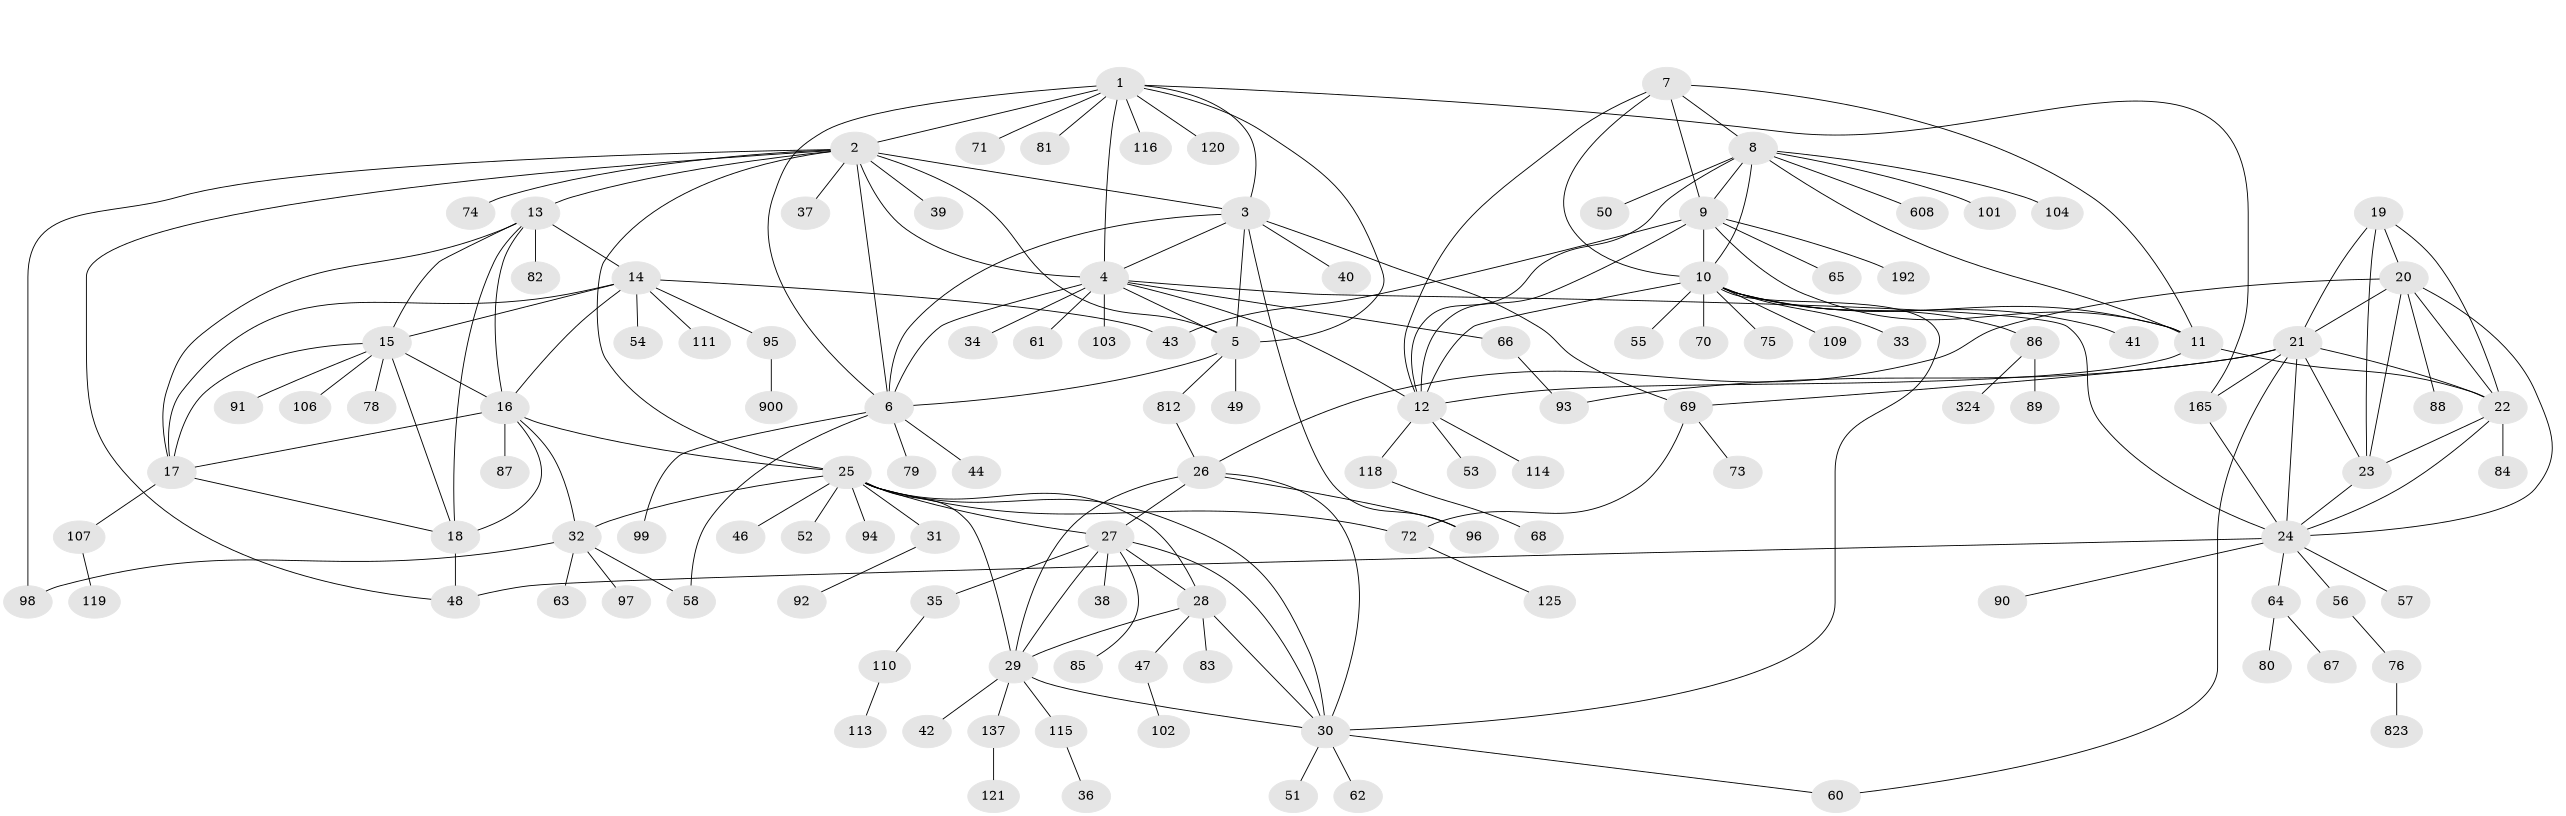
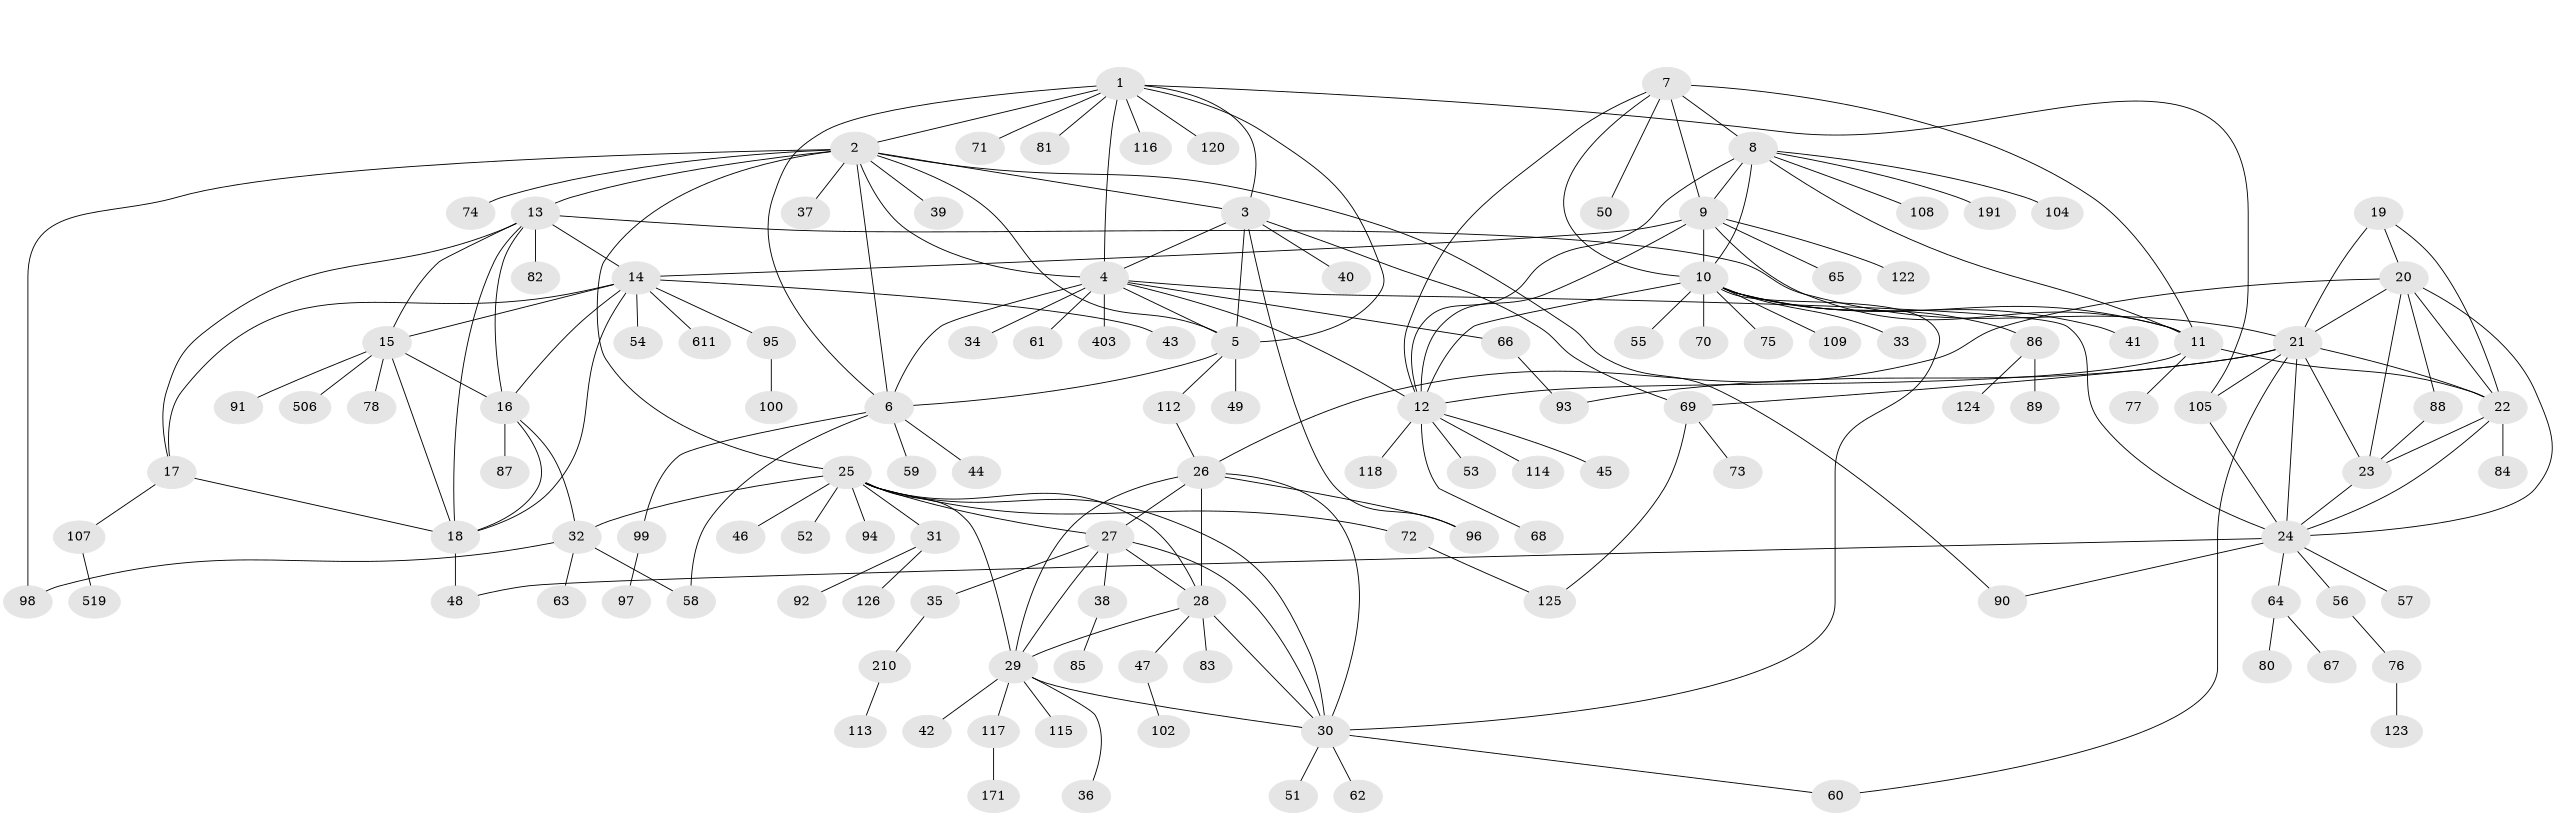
(1679, 181) -> (1636, 148)
(1922, 213) -> (1922, 213)
(1990, 213) -> (1990, 213)
(181, 227) -> (1476, 268)
none -> (1424, 233)
(1031, 249) -> none
(1449, 278) -> (1172, 256)
(1903, 278) -> (1903, 278)
(2367, 342) -> (2403, 440)
(705, 343) -> (705, 343)
(1104, 343) -> (1104, 343)
(246, 367) -> none
(305, 408) -> (305, 408)
(771, 408) -> (771, 408)
(1169, 408) -> (1169, 408)
(1968, 408) -> (1968, 408)
none -> (2134, 408)
(2200, 408) -> (2200, 408)
none -> (582, 434)
(338, 440) -> none
(672, 451) -> none
(912, 472) -> (912, 472)
none -> (1605, 472)
(1456, 504) -> (1449, 493)
(1574, 512) -> (1643, 518)
none -> (1201, 540)
(602, 570) -> (635, 564)
(94, 602) -> (94, 602)
none -> (868, 602)
(1137, 611) -> (1093, 628)
(885, 667) -> (885, 667)
(994, 732) -> (994, 732)
(2397, 732) -> (2397, 732)
(1074, 764) -> (1093, 713)
(994, 796) -> (994, 796)
